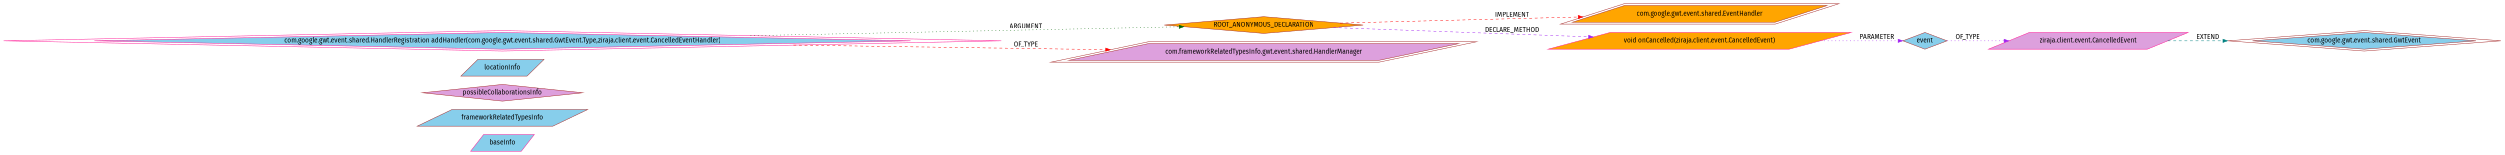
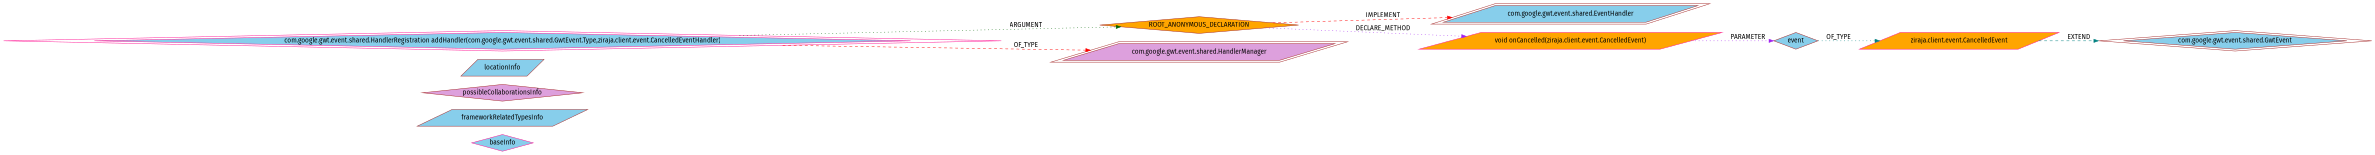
(1700, 14) -> (1571, 14)
(1461, 32) -> (1363, 32)
(1976, 41) -> (1847, 41)
(2088, 41) -> (1959, 41)
(1264, 52) -> (1199, 52)
(502, 143) -> (502, 143)
